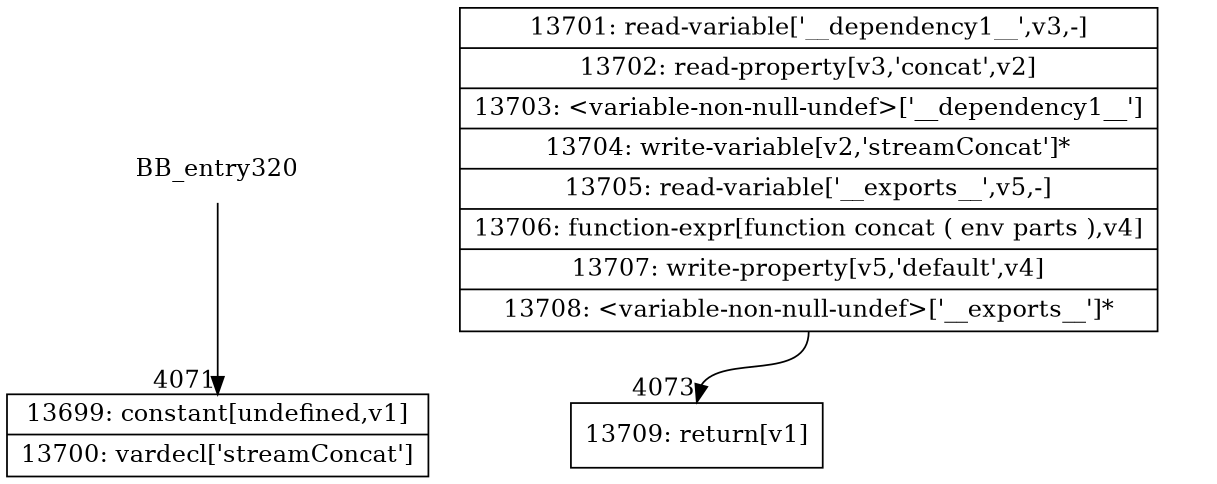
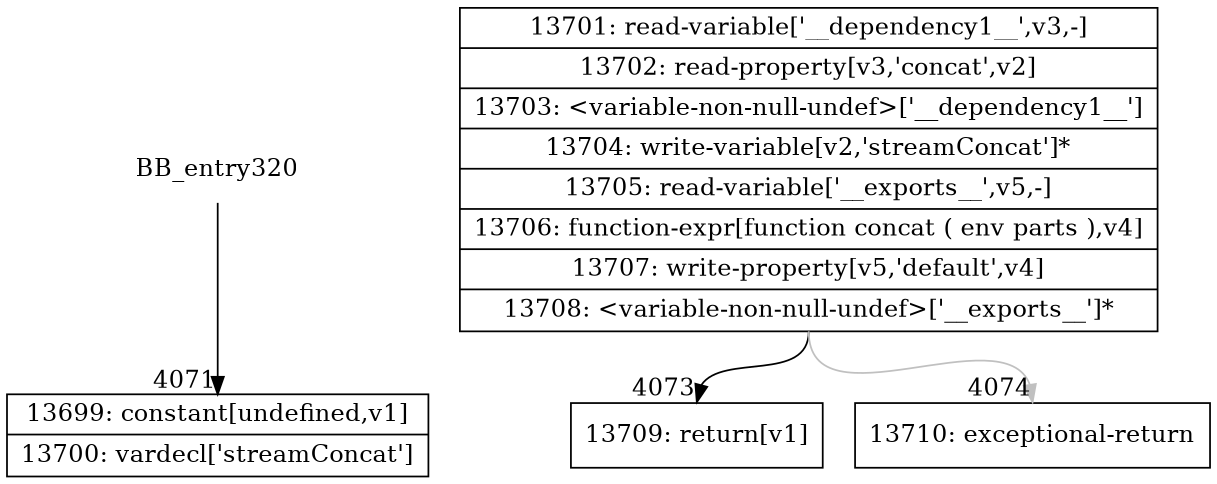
none -> (1033, 435)
